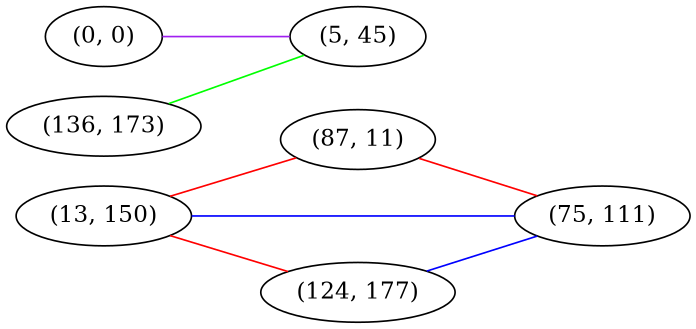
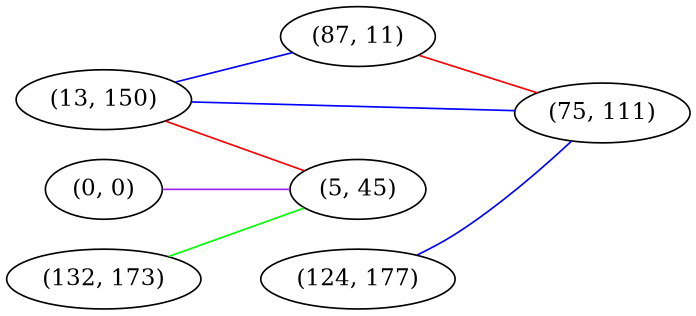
(104, 126) -> (104, 279)
(233, 177) -> (234, 67)
(229, 254) -> (235, 146)
